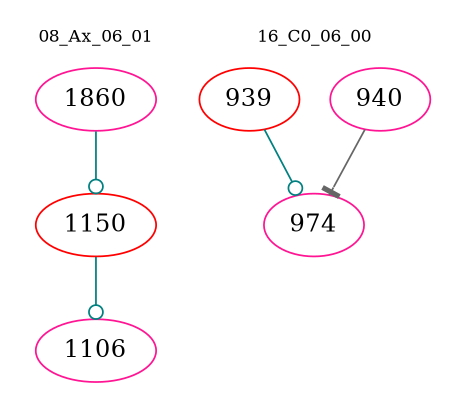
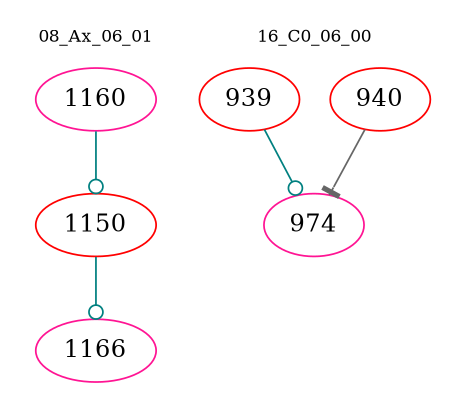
(96, 99) -> (96, 99)
(380, 99) -> (380, 99)
(96, 351) -> (96, 351)
